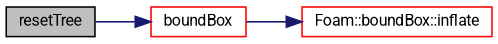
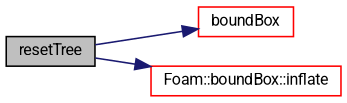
(266, 22) -> (115, 61)
